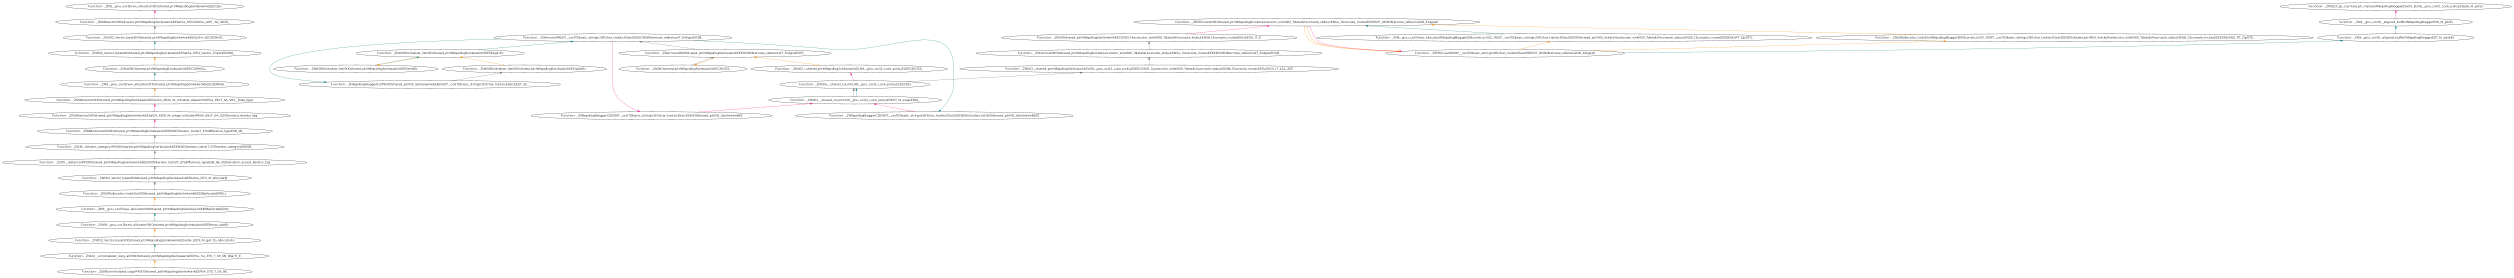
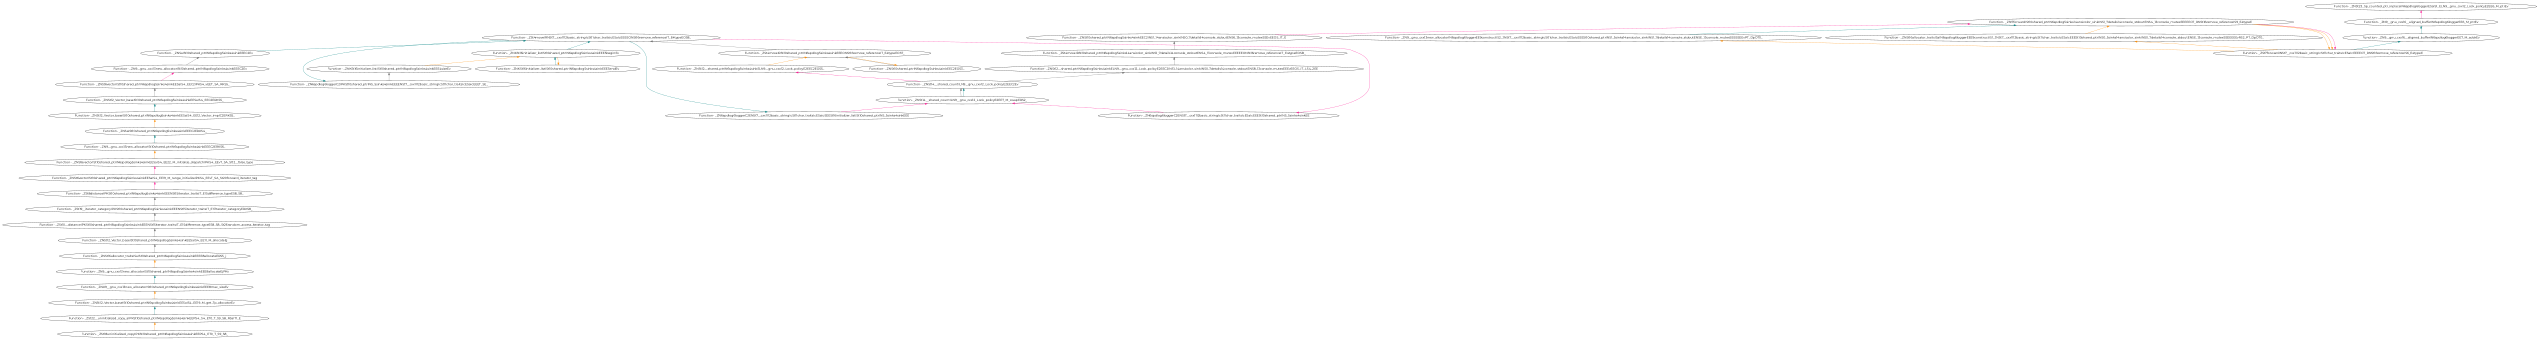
none -> (205, 53)
